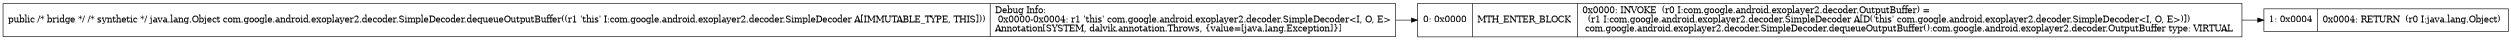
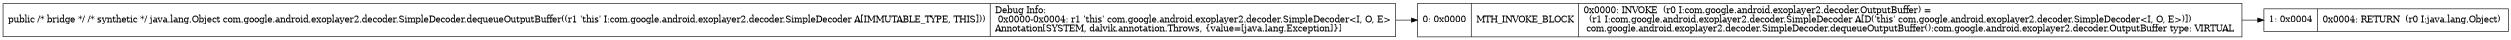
(1524, 20) -> (1525, 20)
